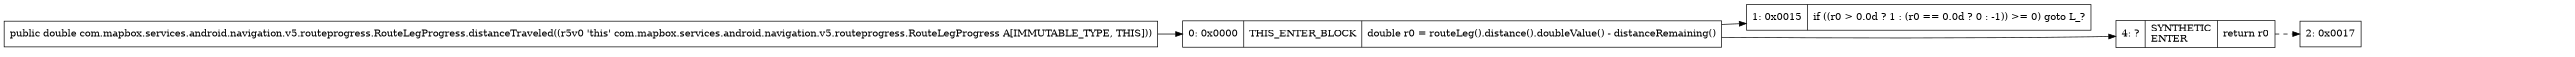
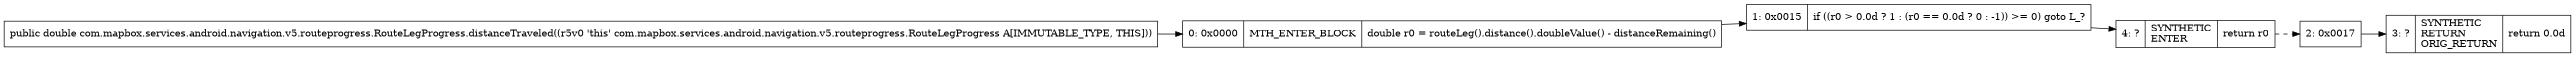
(1303, 34) -> (1303, 34)
none -> (2478, 34)
(1915, 38) -> (2100, 28)
